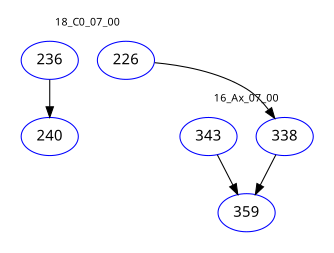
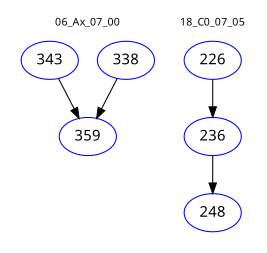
(88, 23) -> (213, 23)
(217, 75) -> (213, 93)
(247, 99) -> (88, 23)
(50, 137) -> (213, 213)
